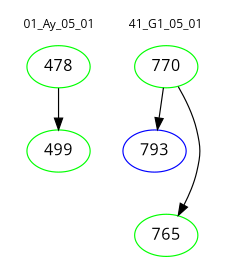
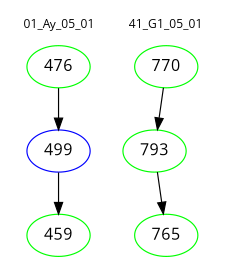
(59, 67) -> (59, 67)
(199, 145) -> (160, 187)
(59, 151) -> (59, 151)
(155, 151) -> (155, 151)
none -> (59, 235)
